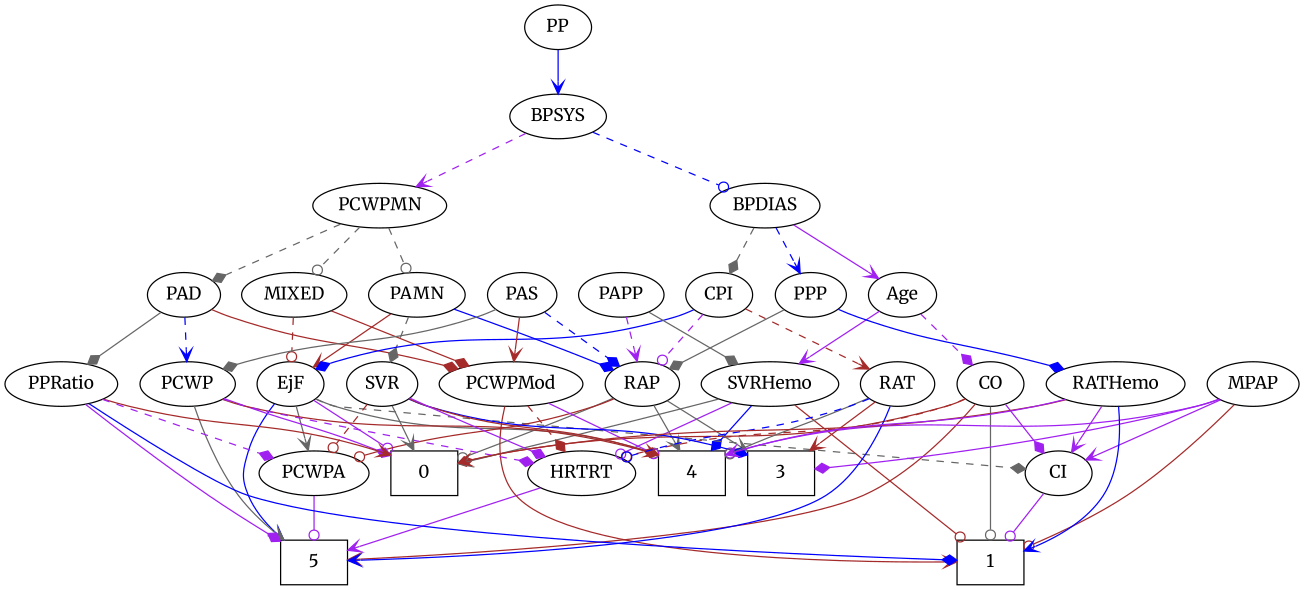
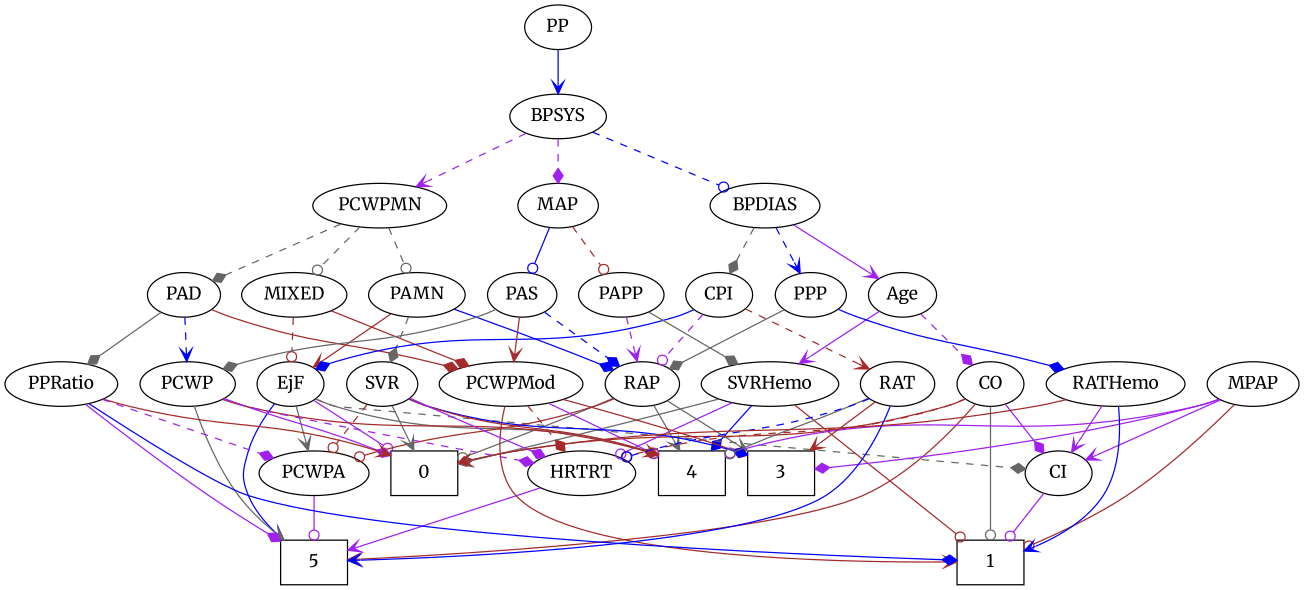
none -> (558, 206)
(901, 423) -> none
none -> (653, 425)
